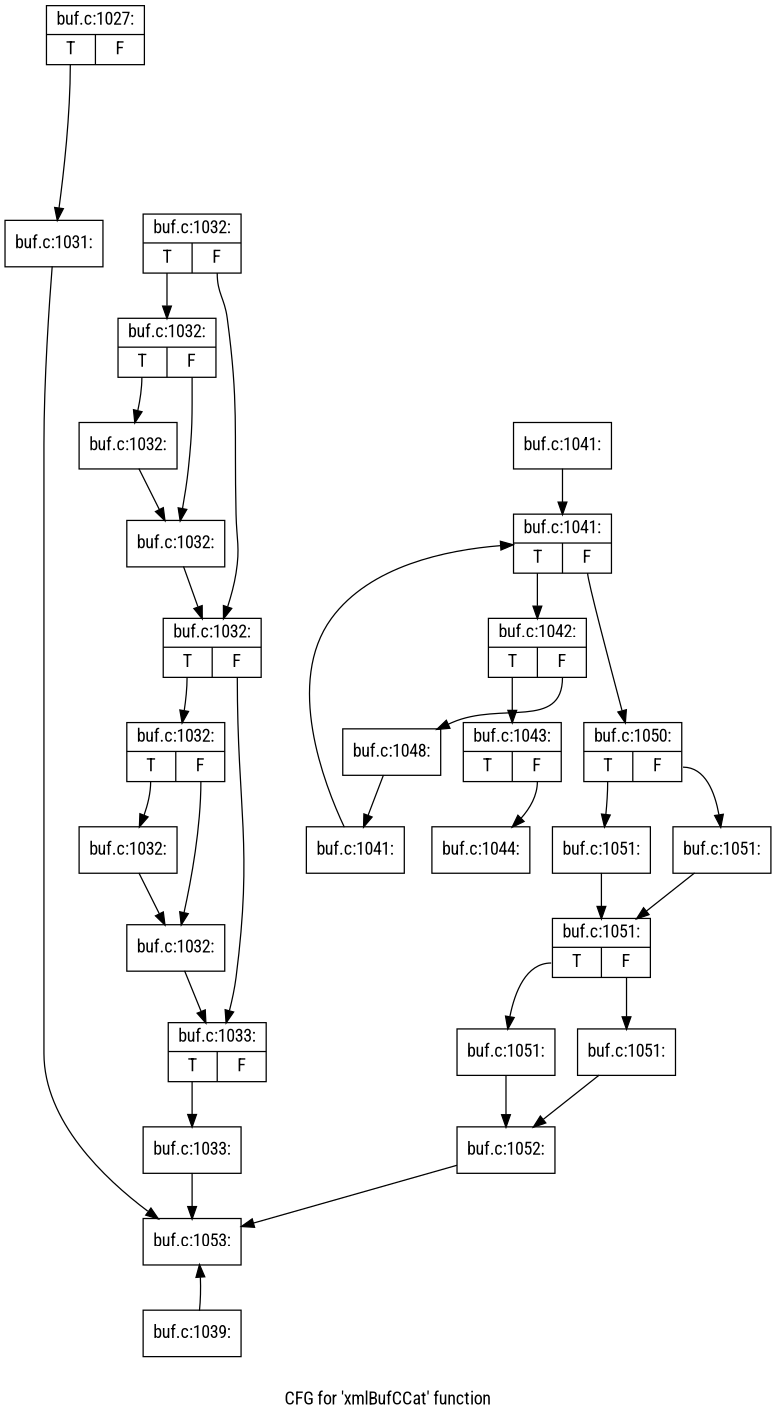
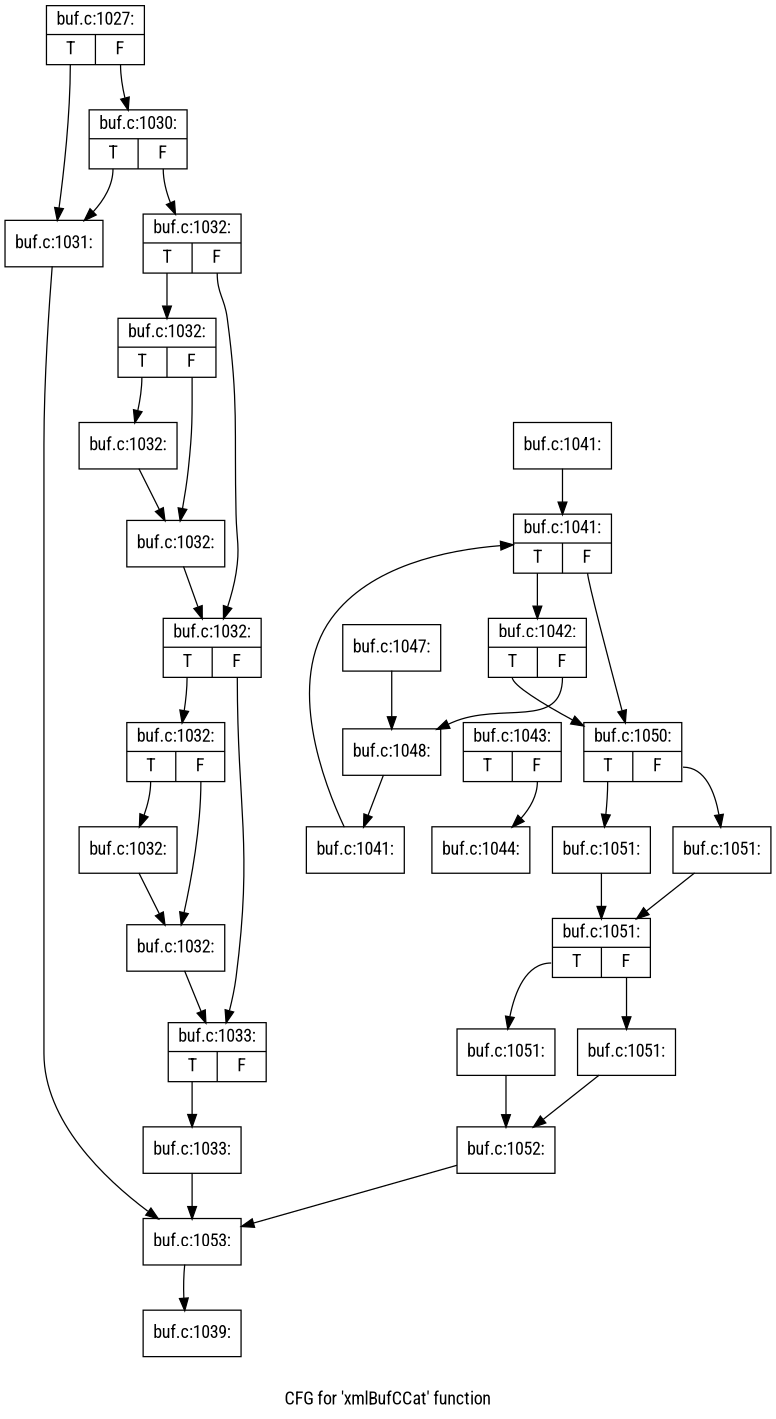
none -> (138, 139)
none -> (392, 648)
(512, 694) -> (539, 700)
(200, 1294) -> (184, 1281)
